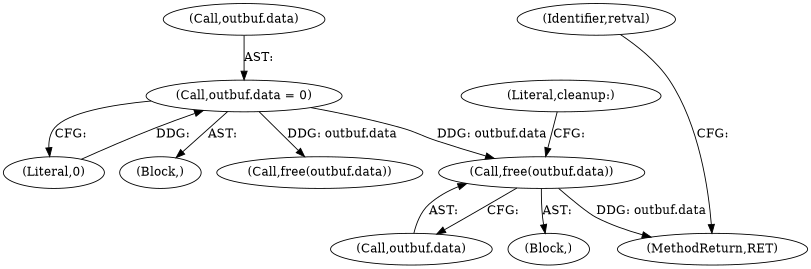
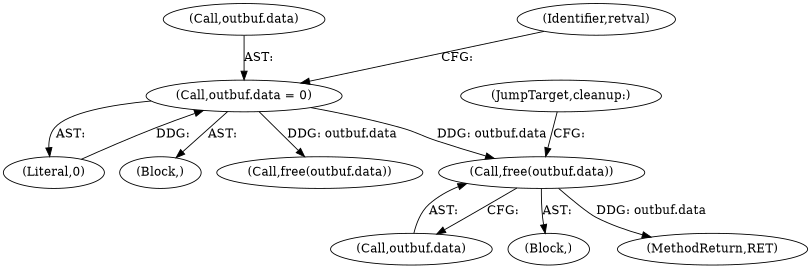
(561, 96) -> (561, 96)
(689, 118) -> (427, 56)
(73, 134) -> (73, 134)
